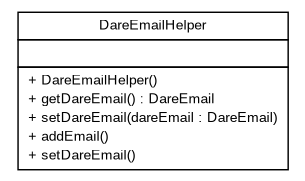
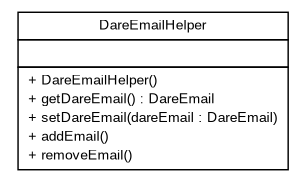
(82, 155) -> (81, 155)
